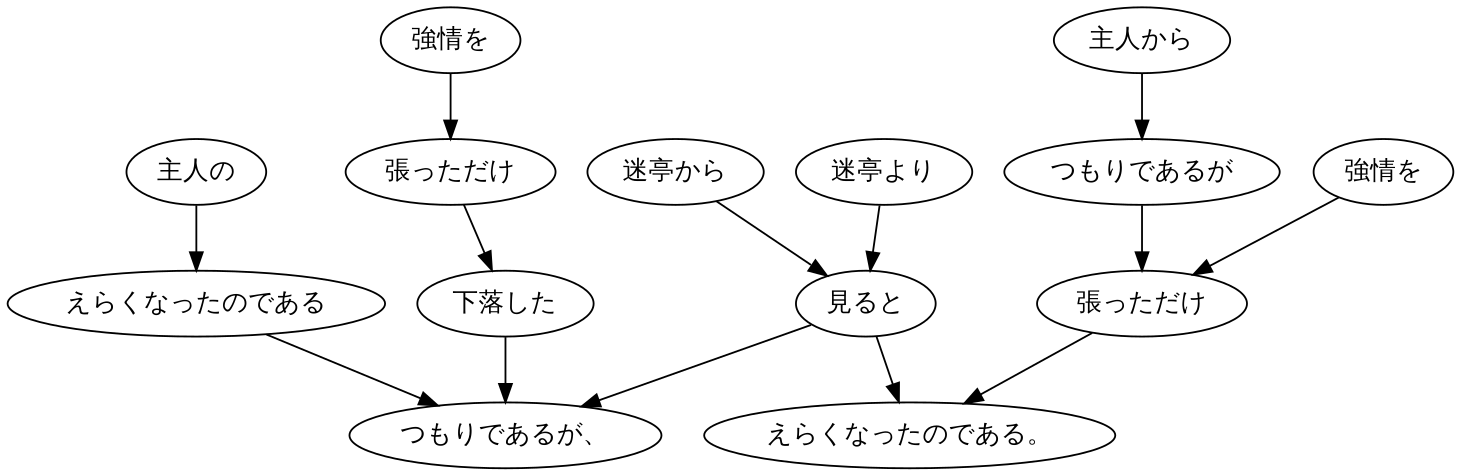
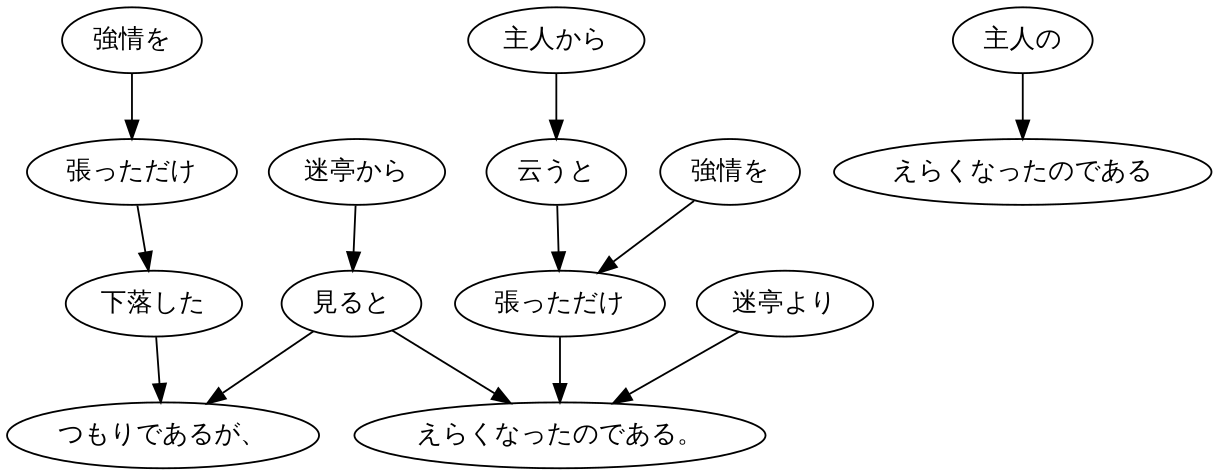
(1142, 172) -> (556, 172)
(876, 229) -> (684, 363)
(343, 366) -> none
